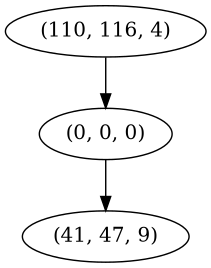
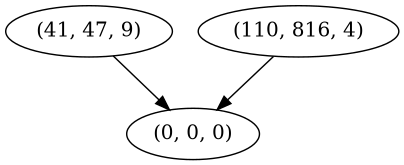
(106, 31) -> (299, 31)
(106, 178) -> (136, 78)
